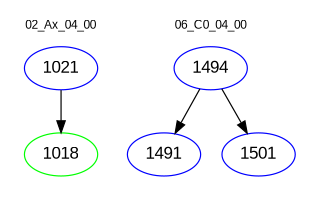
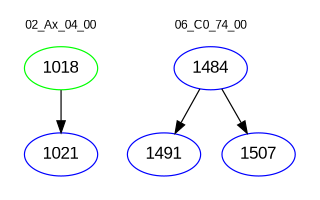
(211, 26) -> (211, 26)
(211, 68) -> (211, 68)
(61, 105) -> (61, 105)
(259, 154) -> (259, 154)
